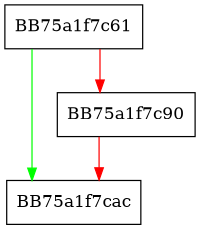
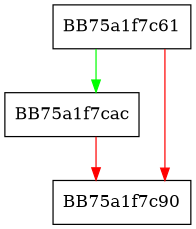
(99, 152) -> (96, 152)
